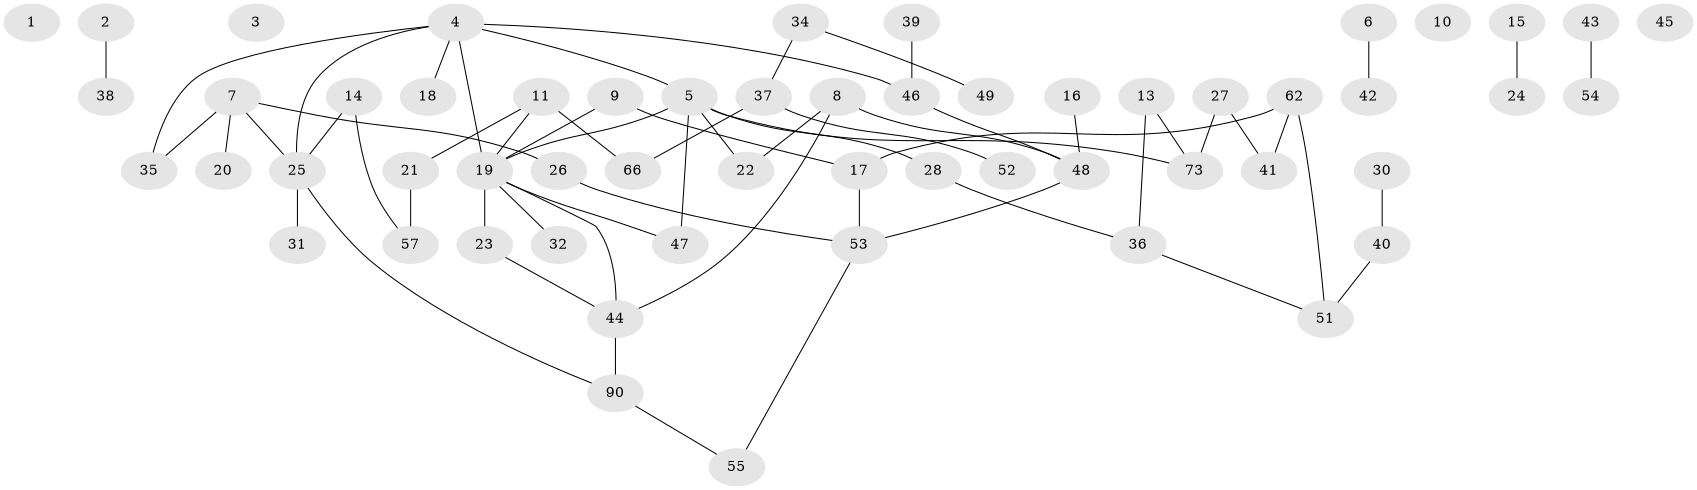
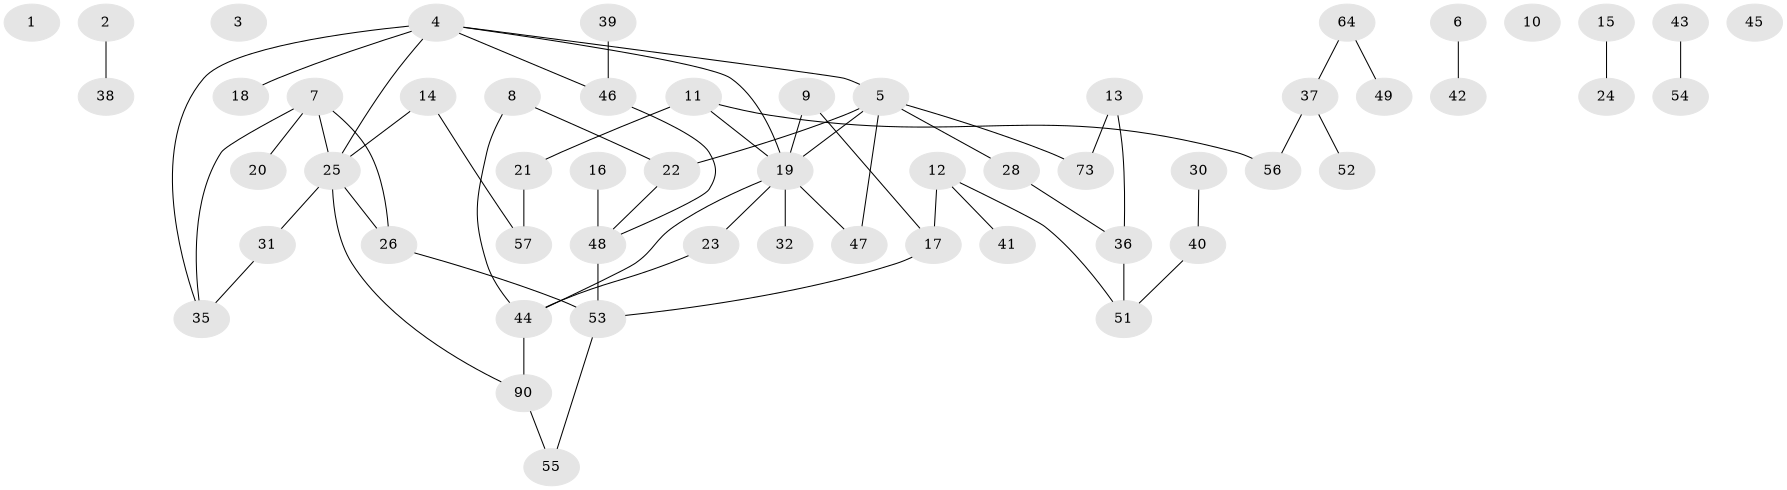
(801, 23) -> (1347, 23)
(1221, 97) -> none
(1295, 97) -> (938, 171)
(955, 133) -> (635, 208)
(633, 171) -> (1273, 171)
none -> (361, 208)
none -> (235, 282)
